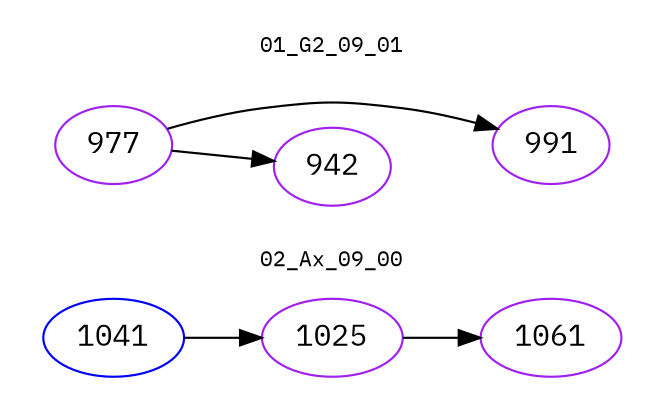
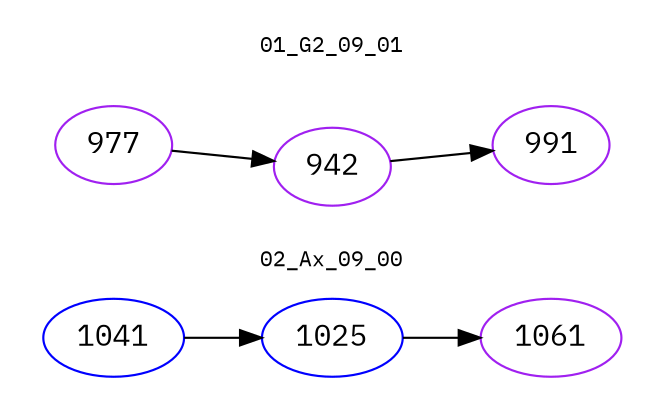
(321, 103) -> (431, 157)
(332, 338) -> (332, 338)
